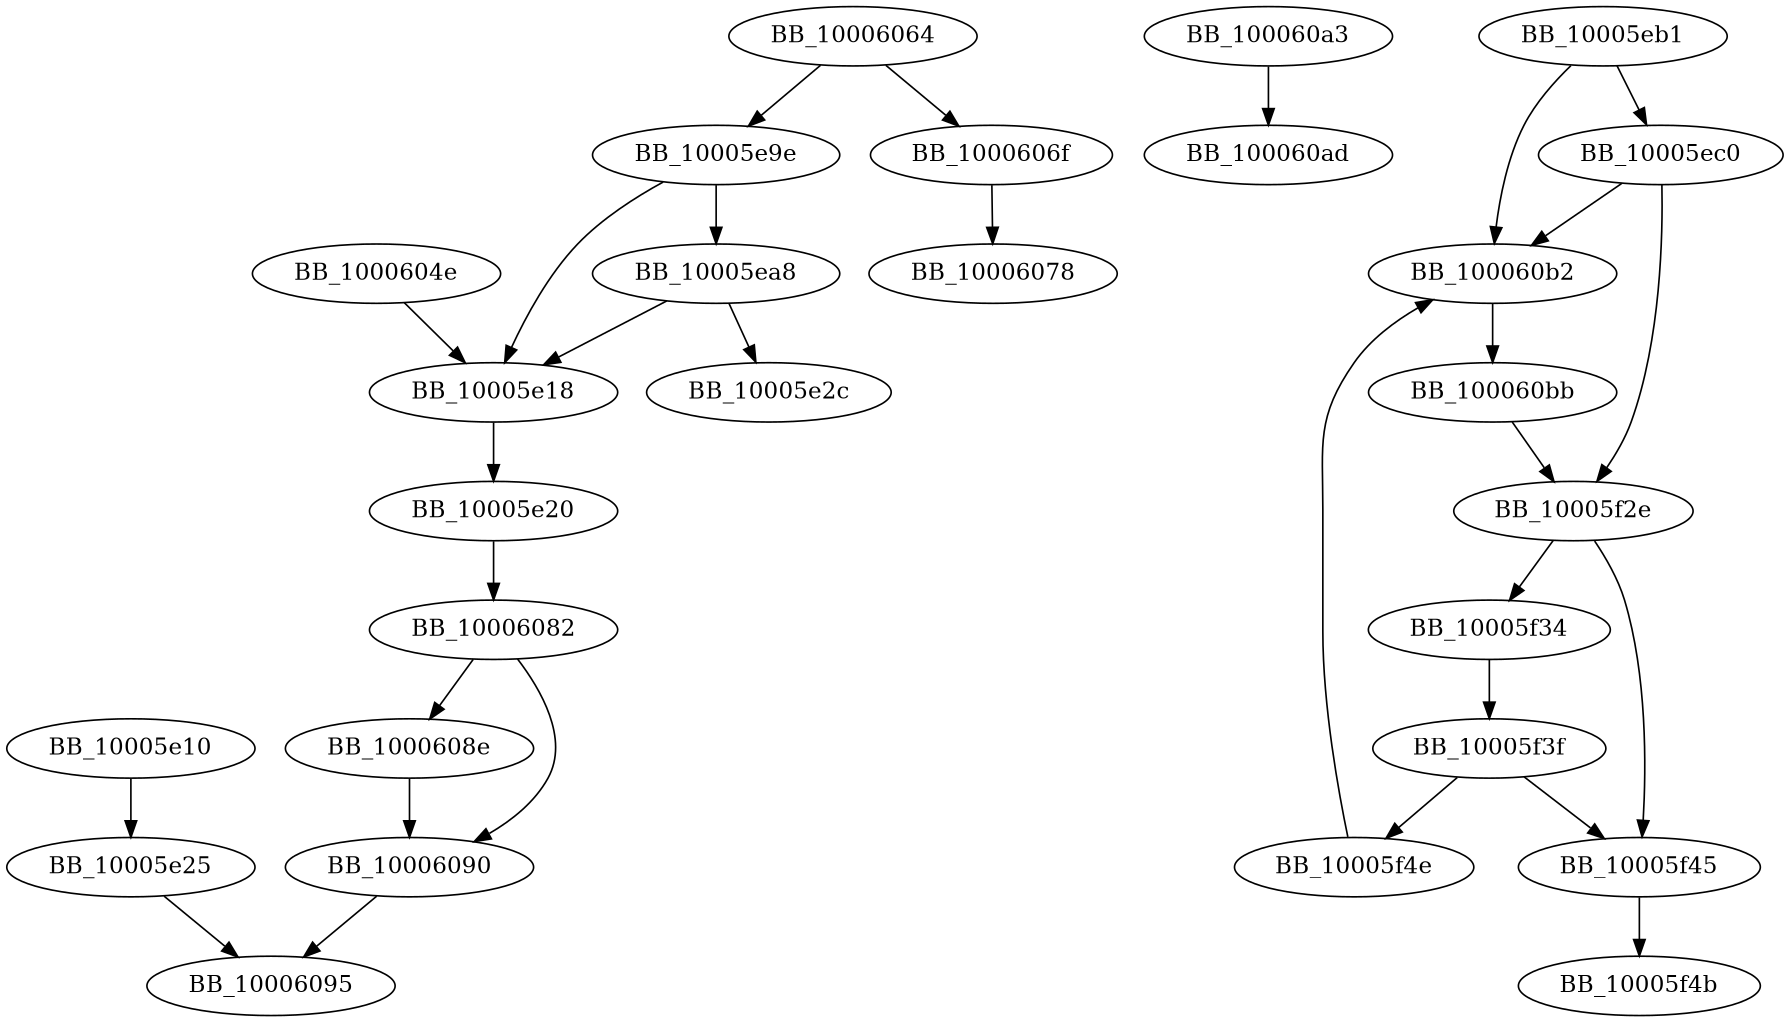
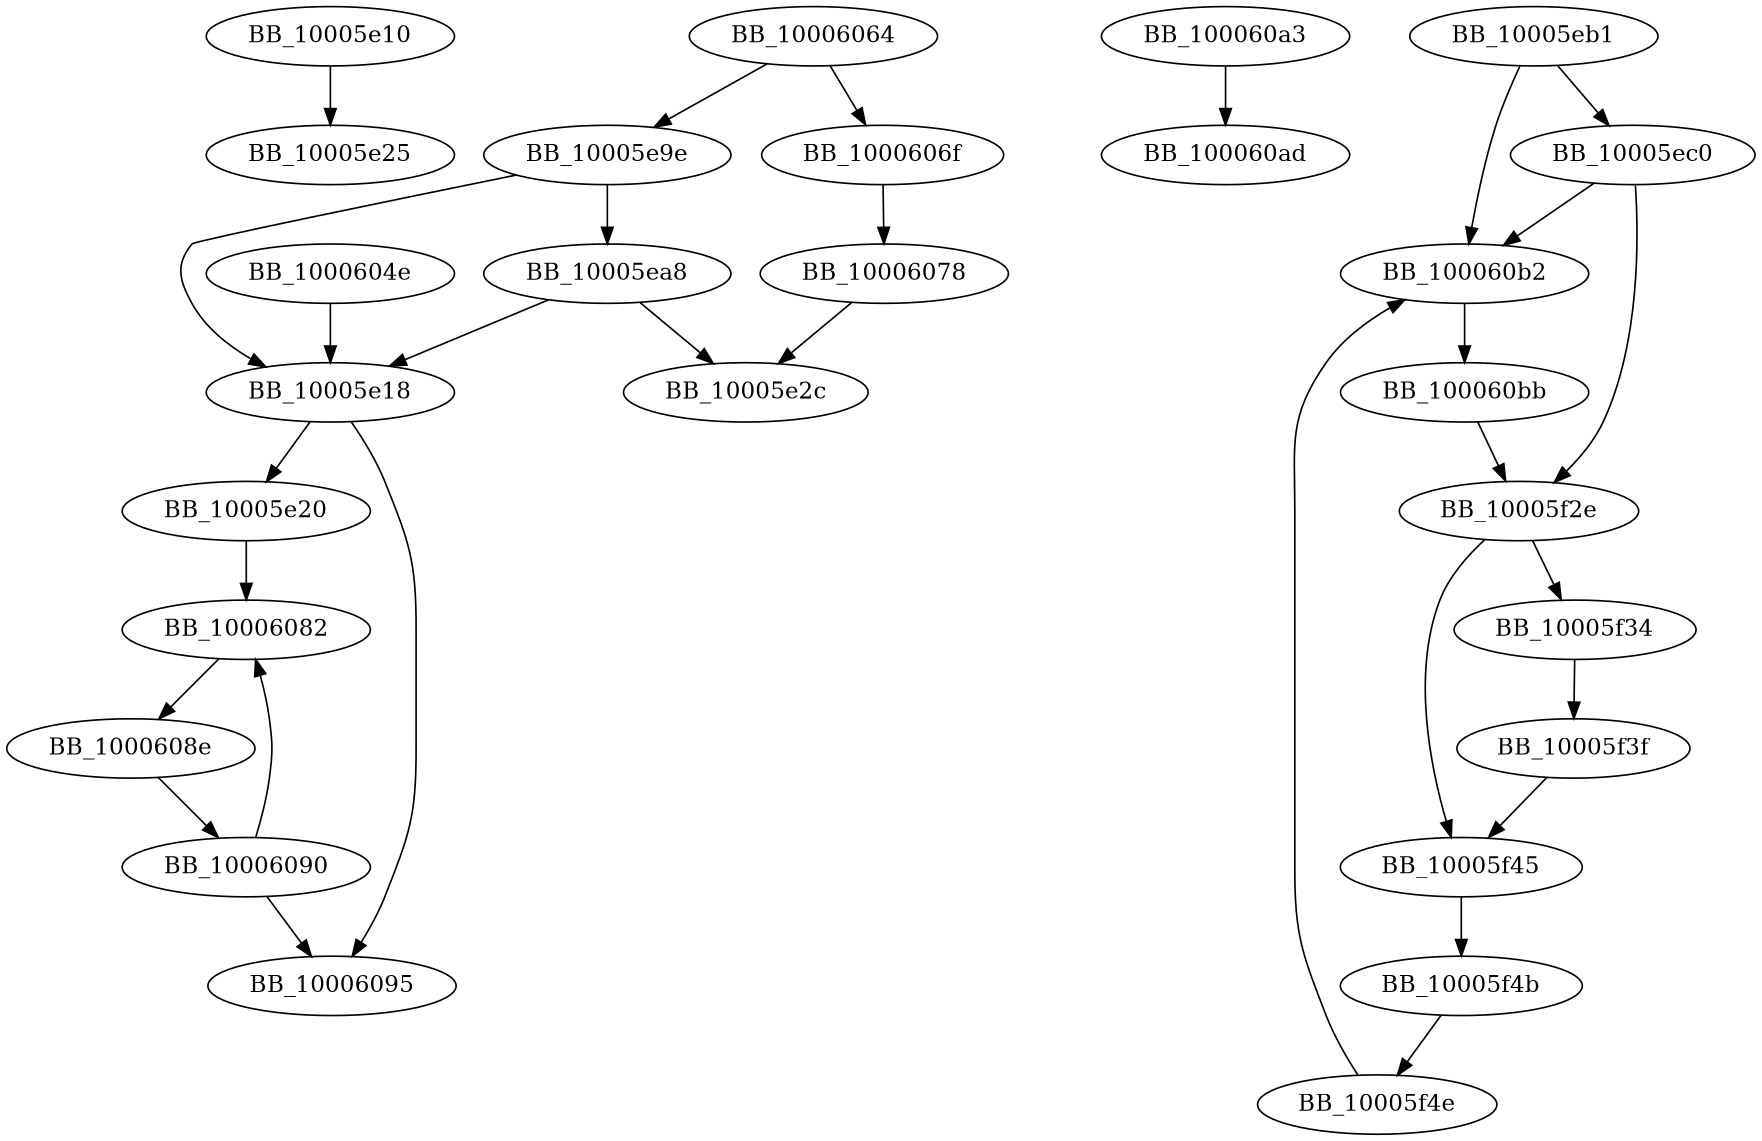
none -> (821, 328)
(555, 755) -> (272, 757)
(1428, 802) -> (1424, 1039)
(194, 921) -> (416, 680)
